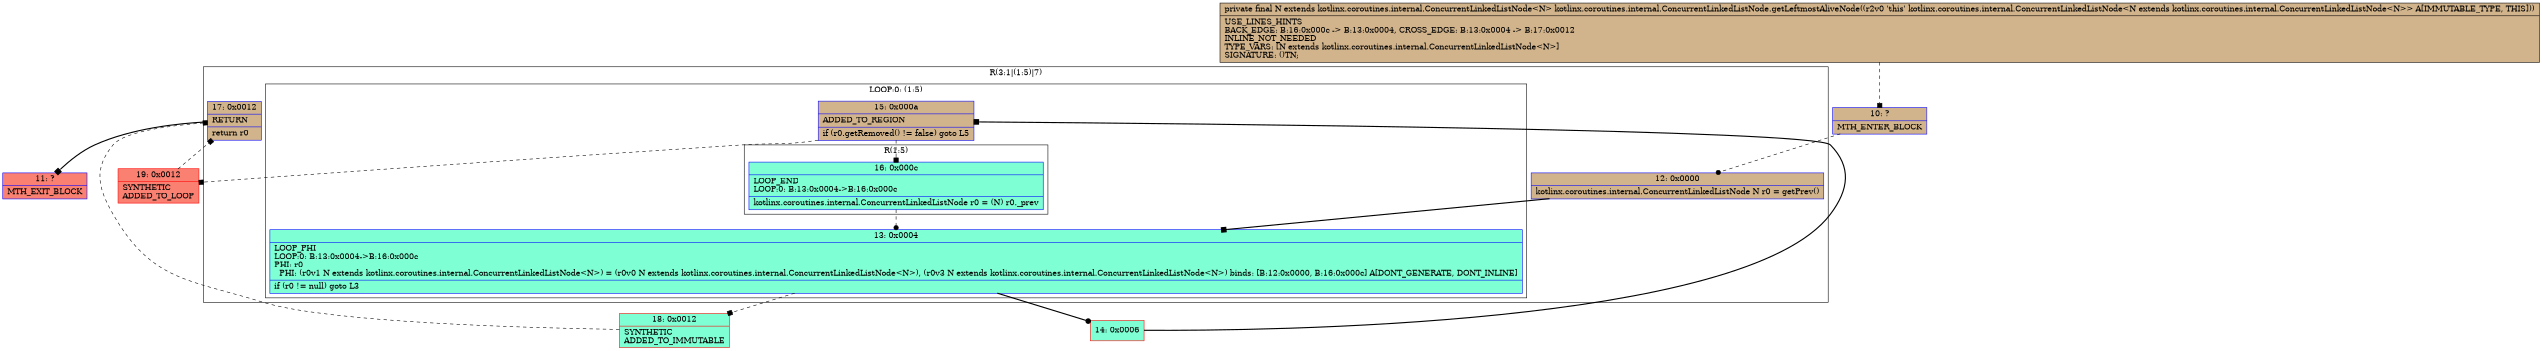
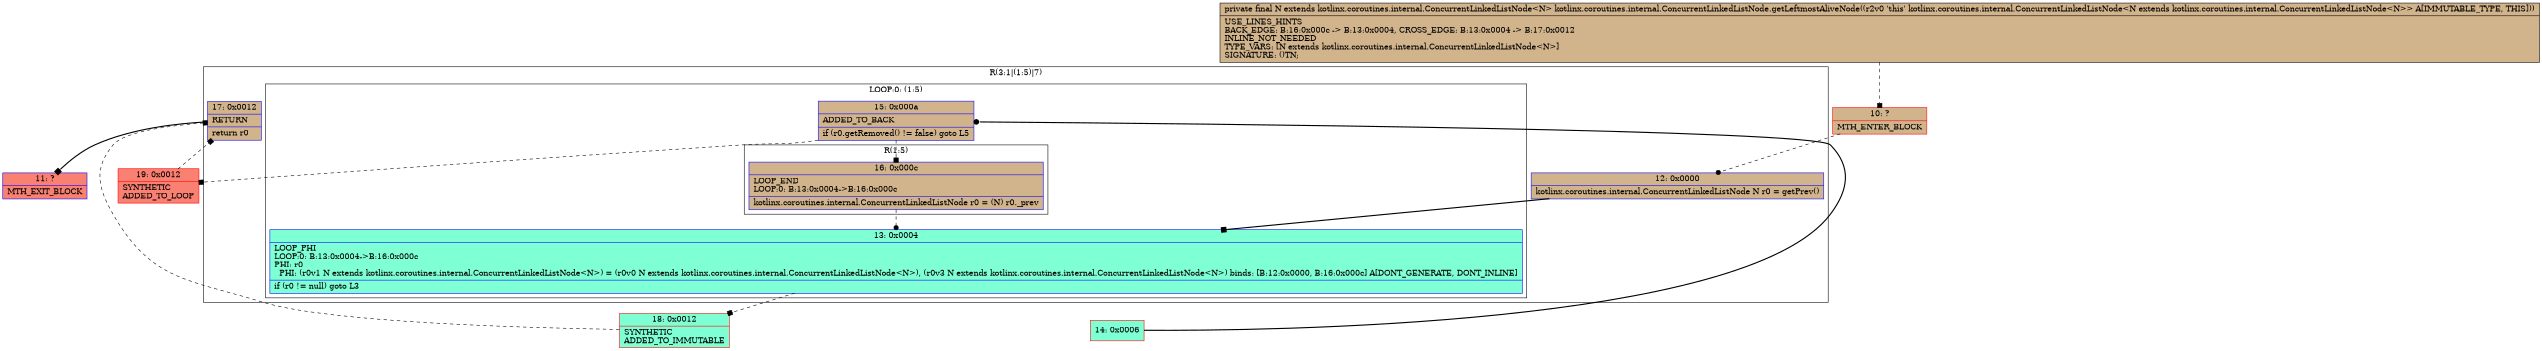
(864, 120) -> (859, 120)
(1880, 121) -> (1880, 121)
(1797, 140) -> (1797, 140)
(896, 186) -> (896, 186)
(1042, 307) -> none
